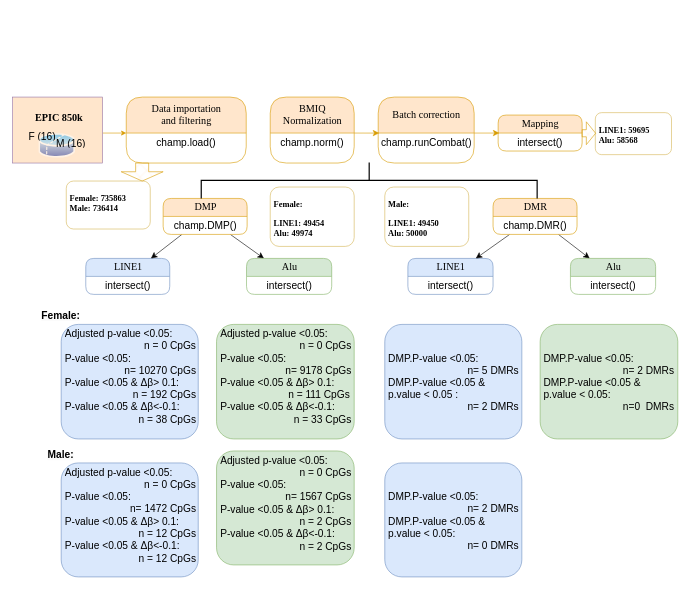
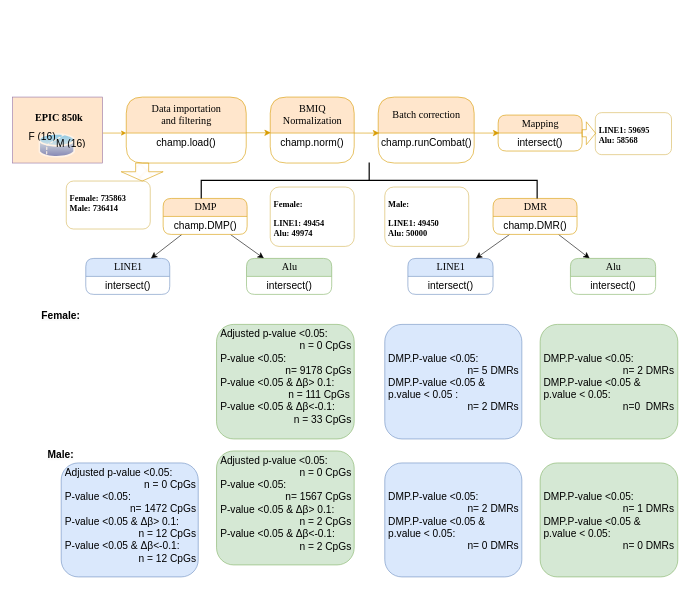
none -> (264, 133)
(130, 382) -> none
none -> (609, 520)
